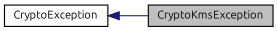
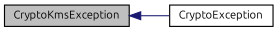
(134, 16) -> (155, 16)
